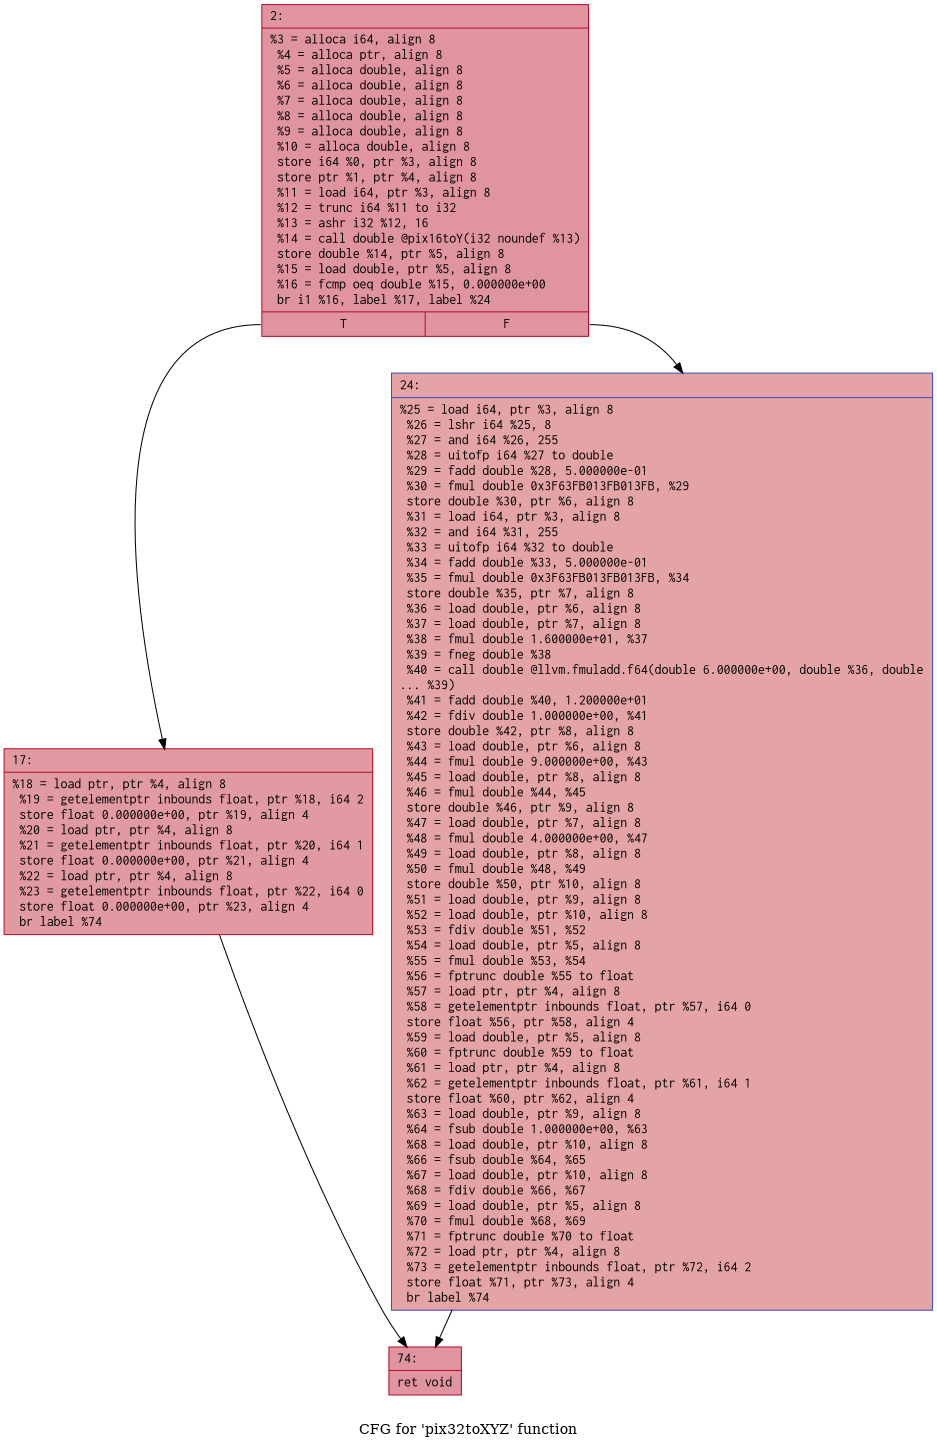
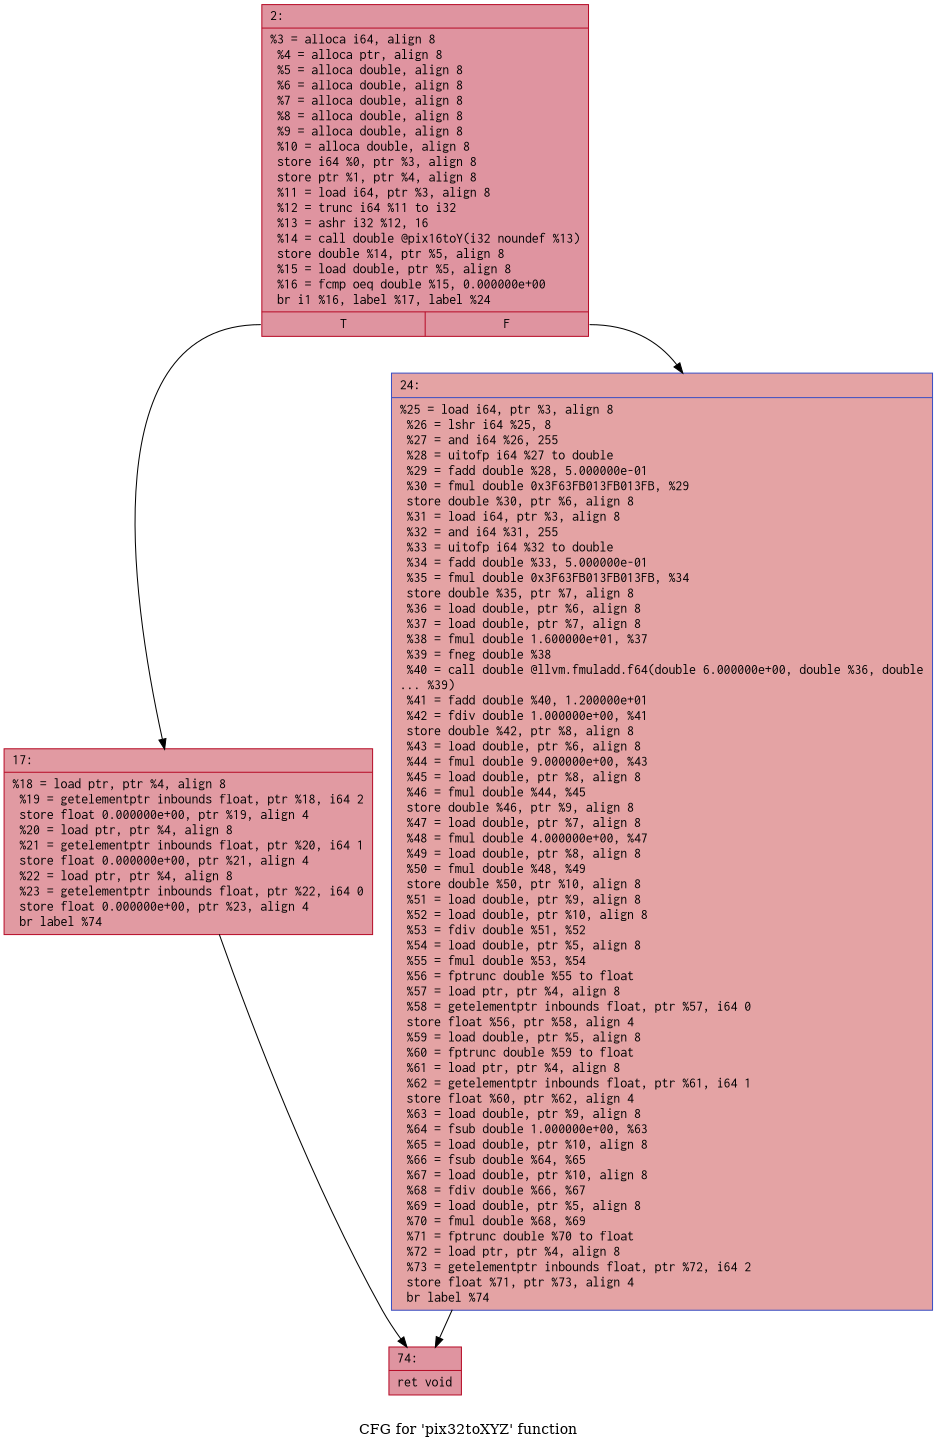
(524, 1144) -> (524, 1144)
